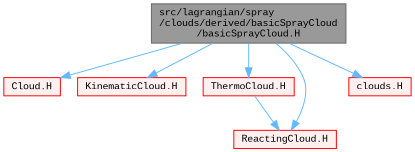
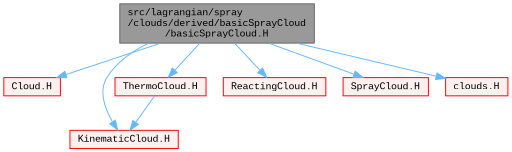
none -> (386, 87)
(264, 109) -> (145, 109)
